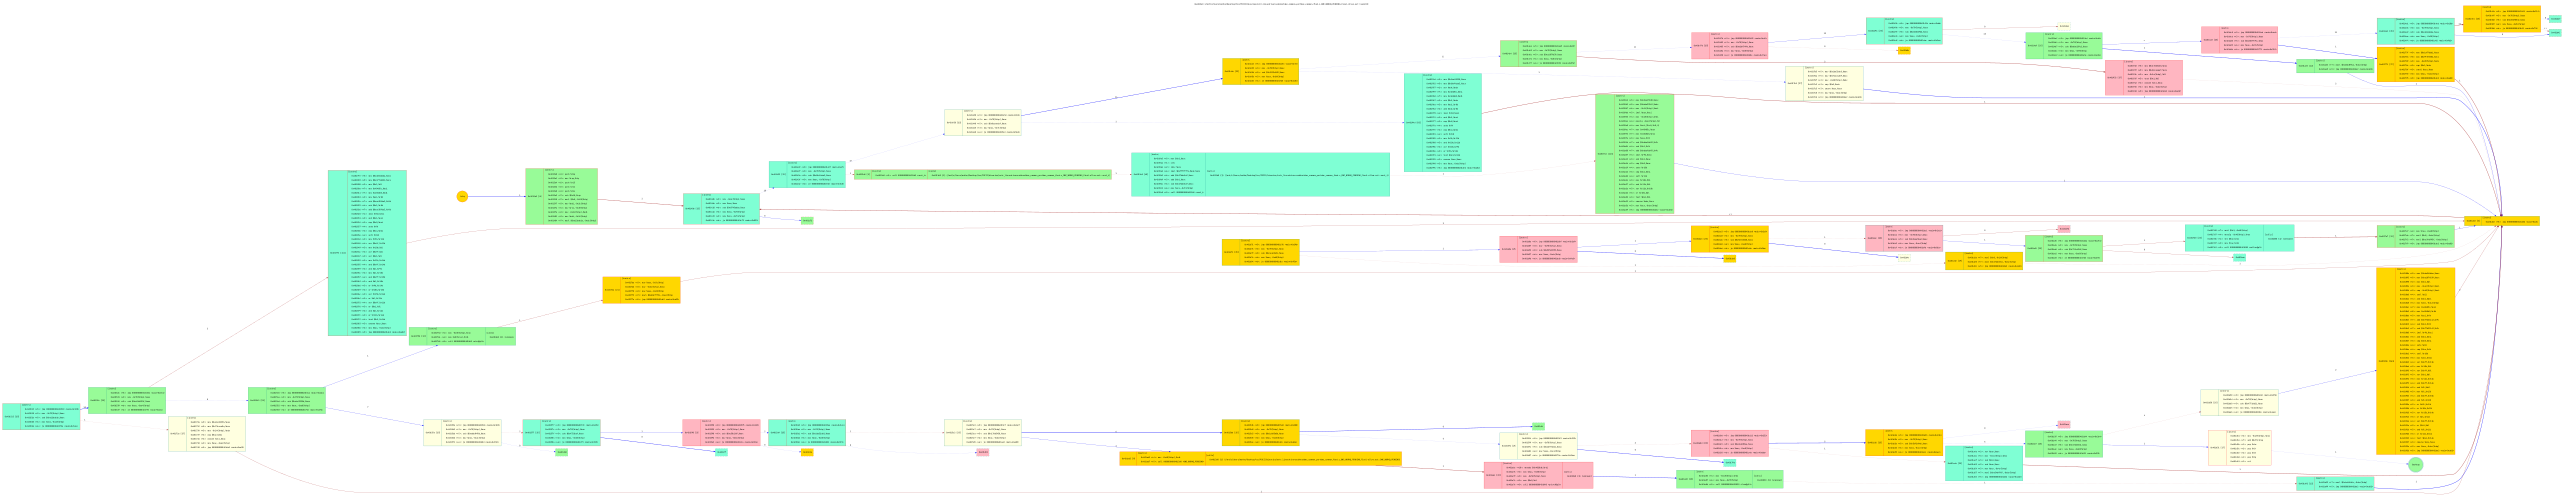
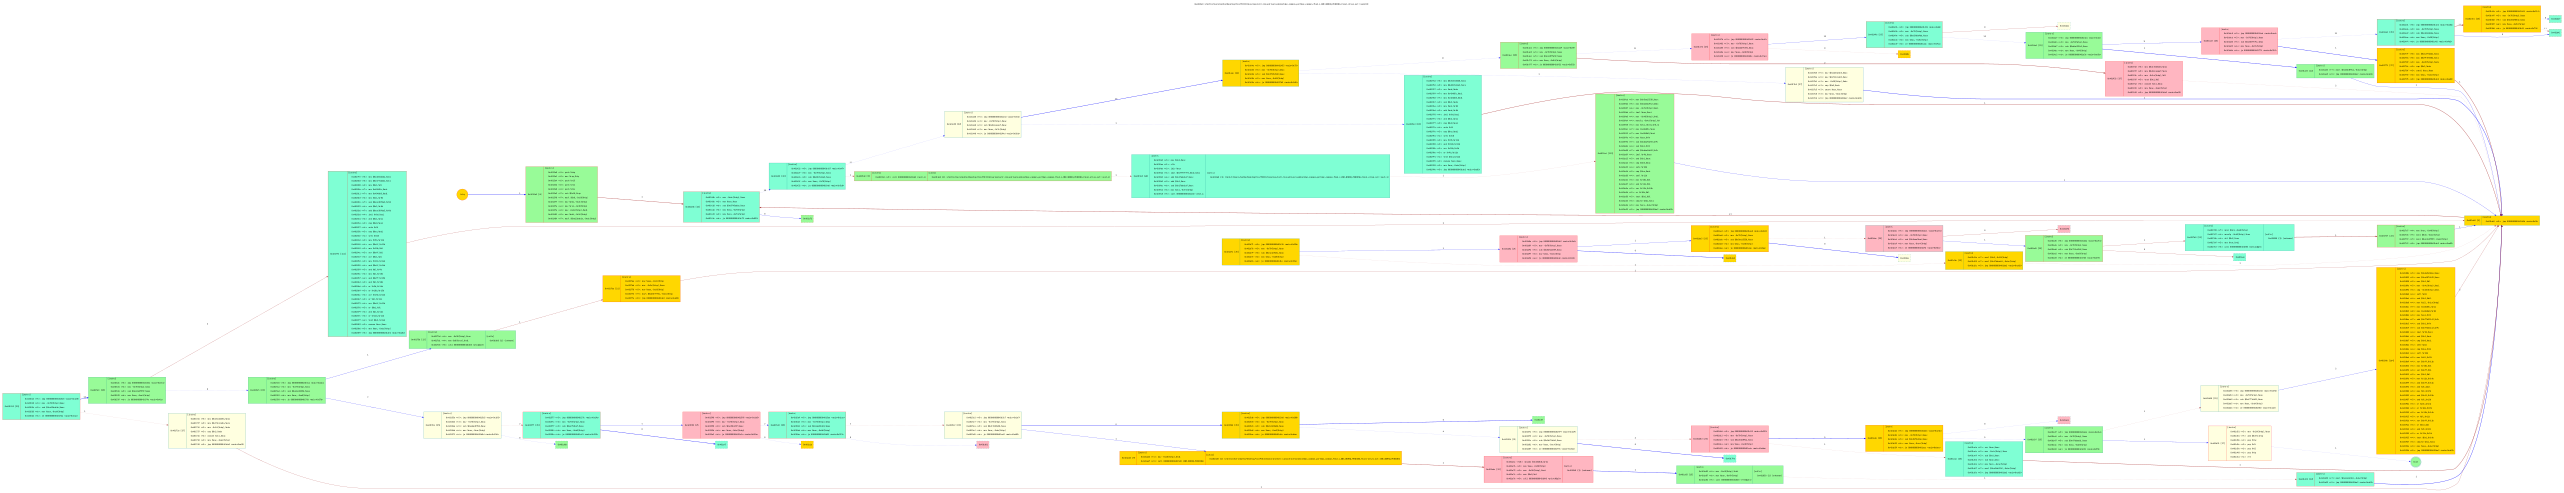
(2416, 465) -> (2416, 462)
